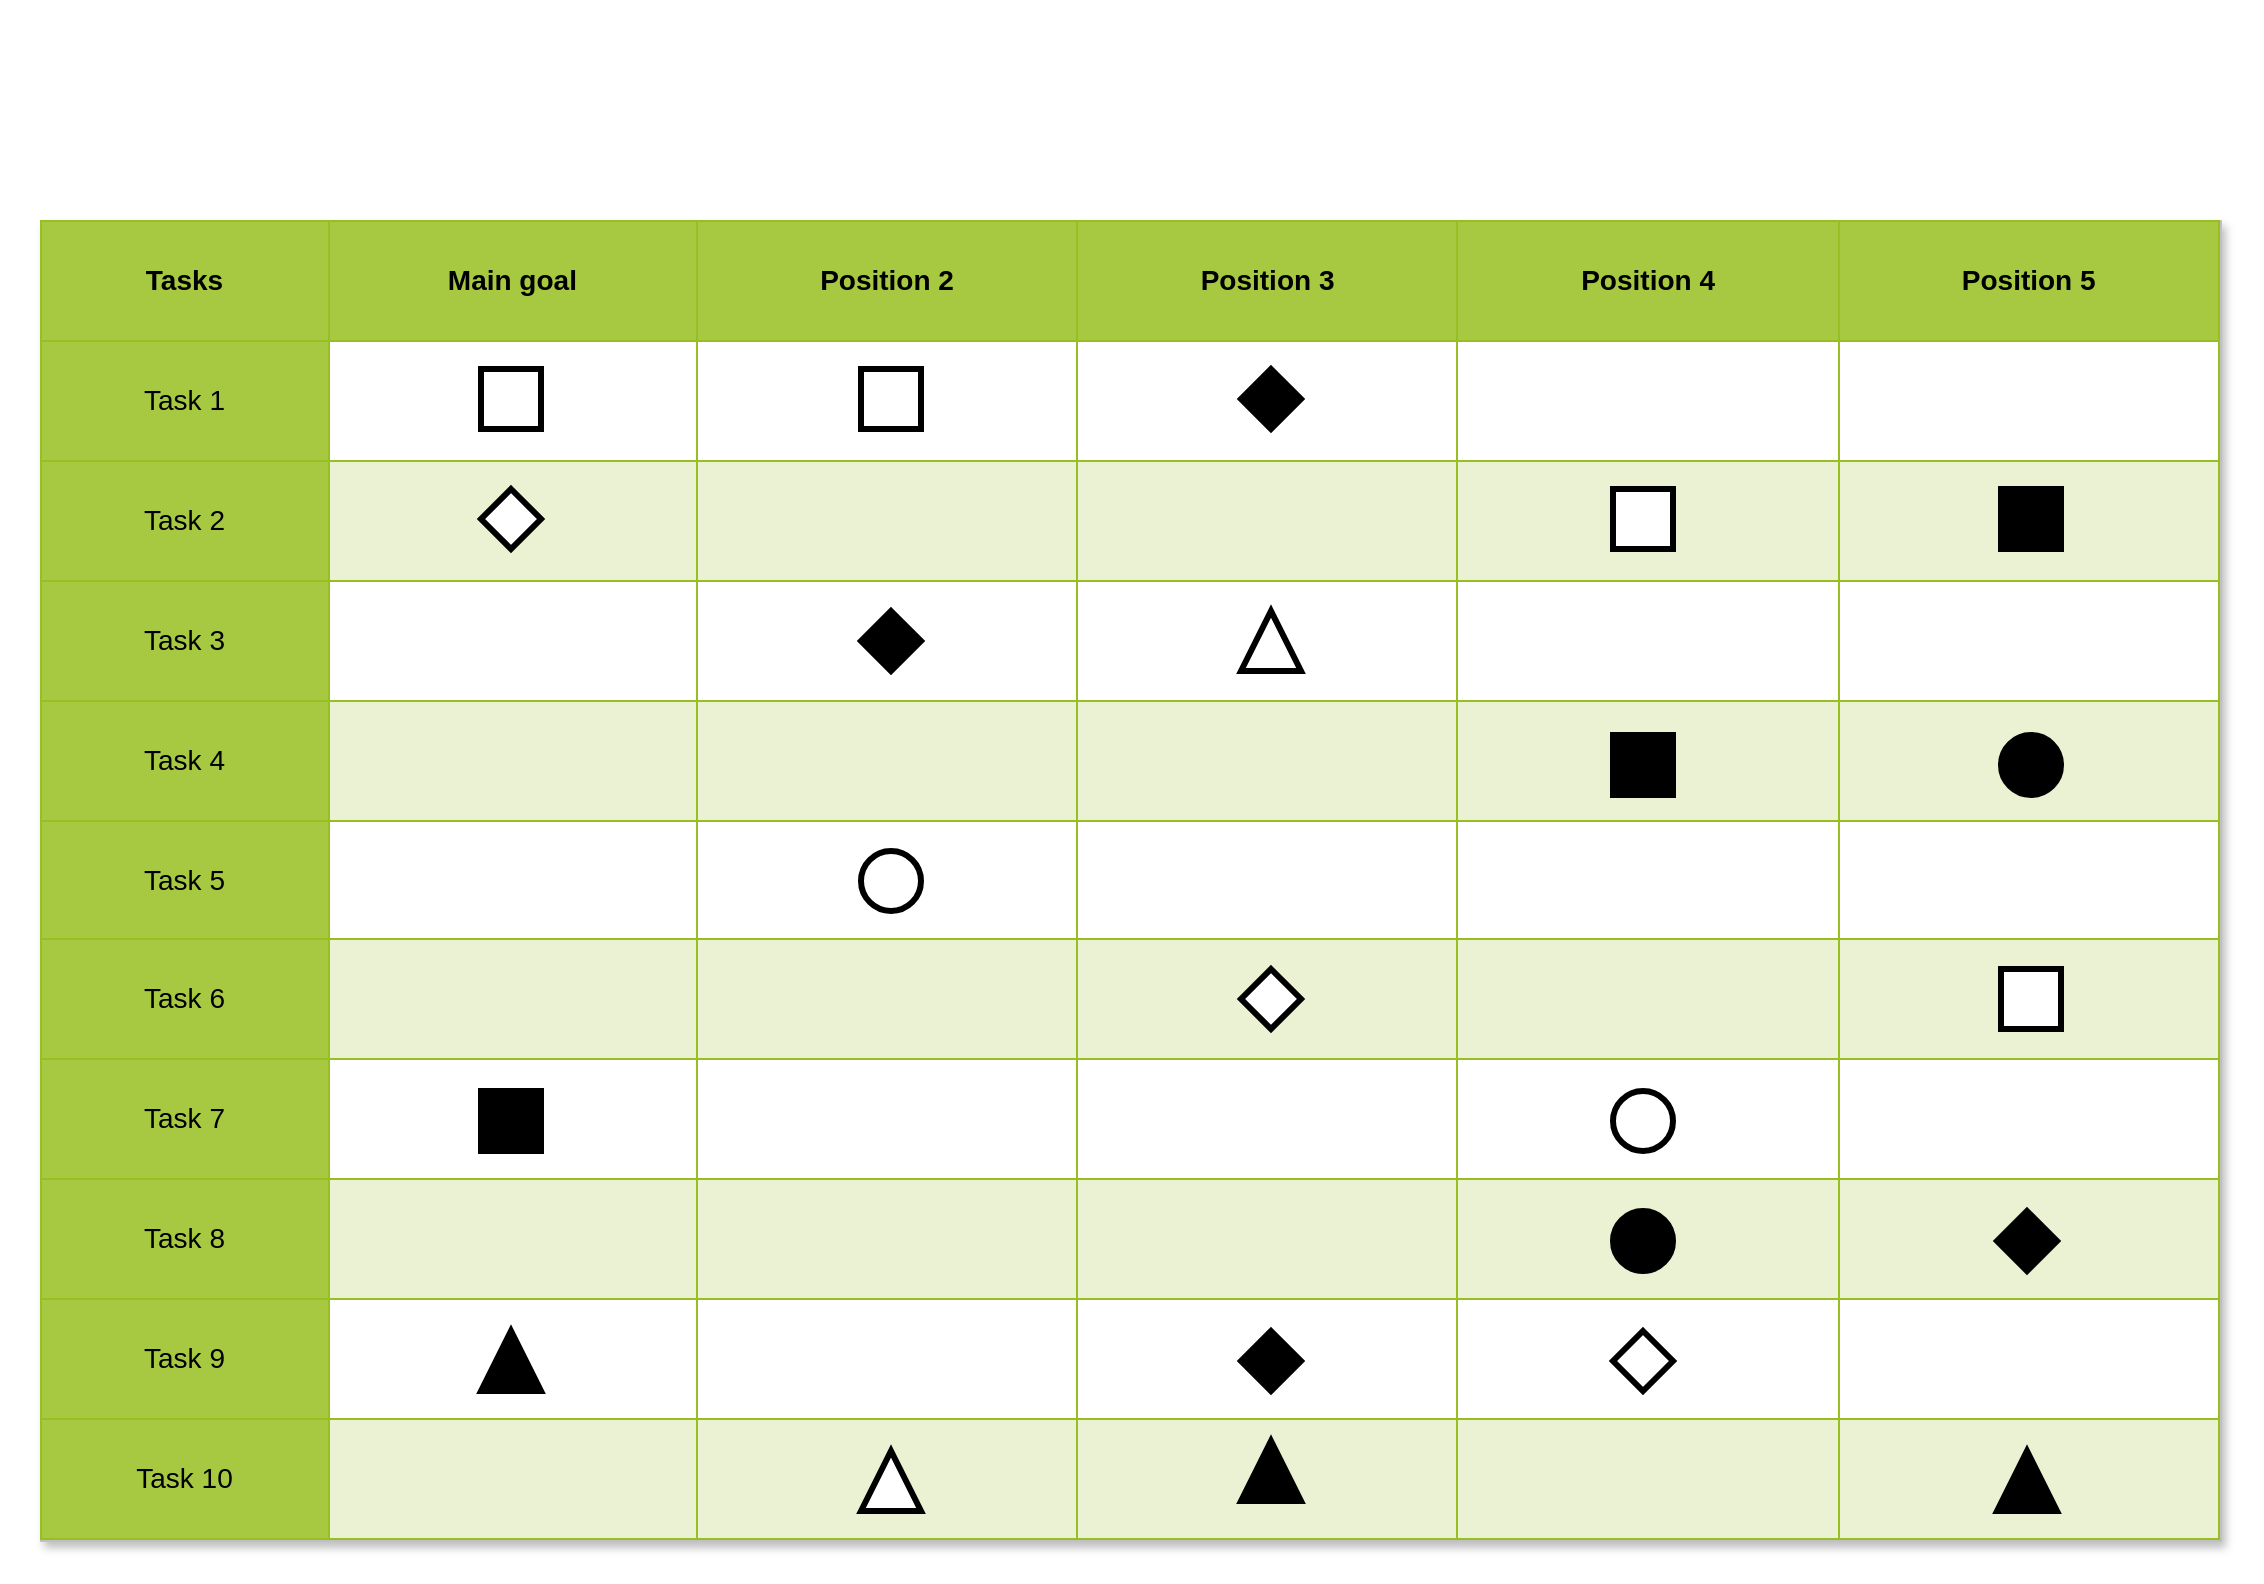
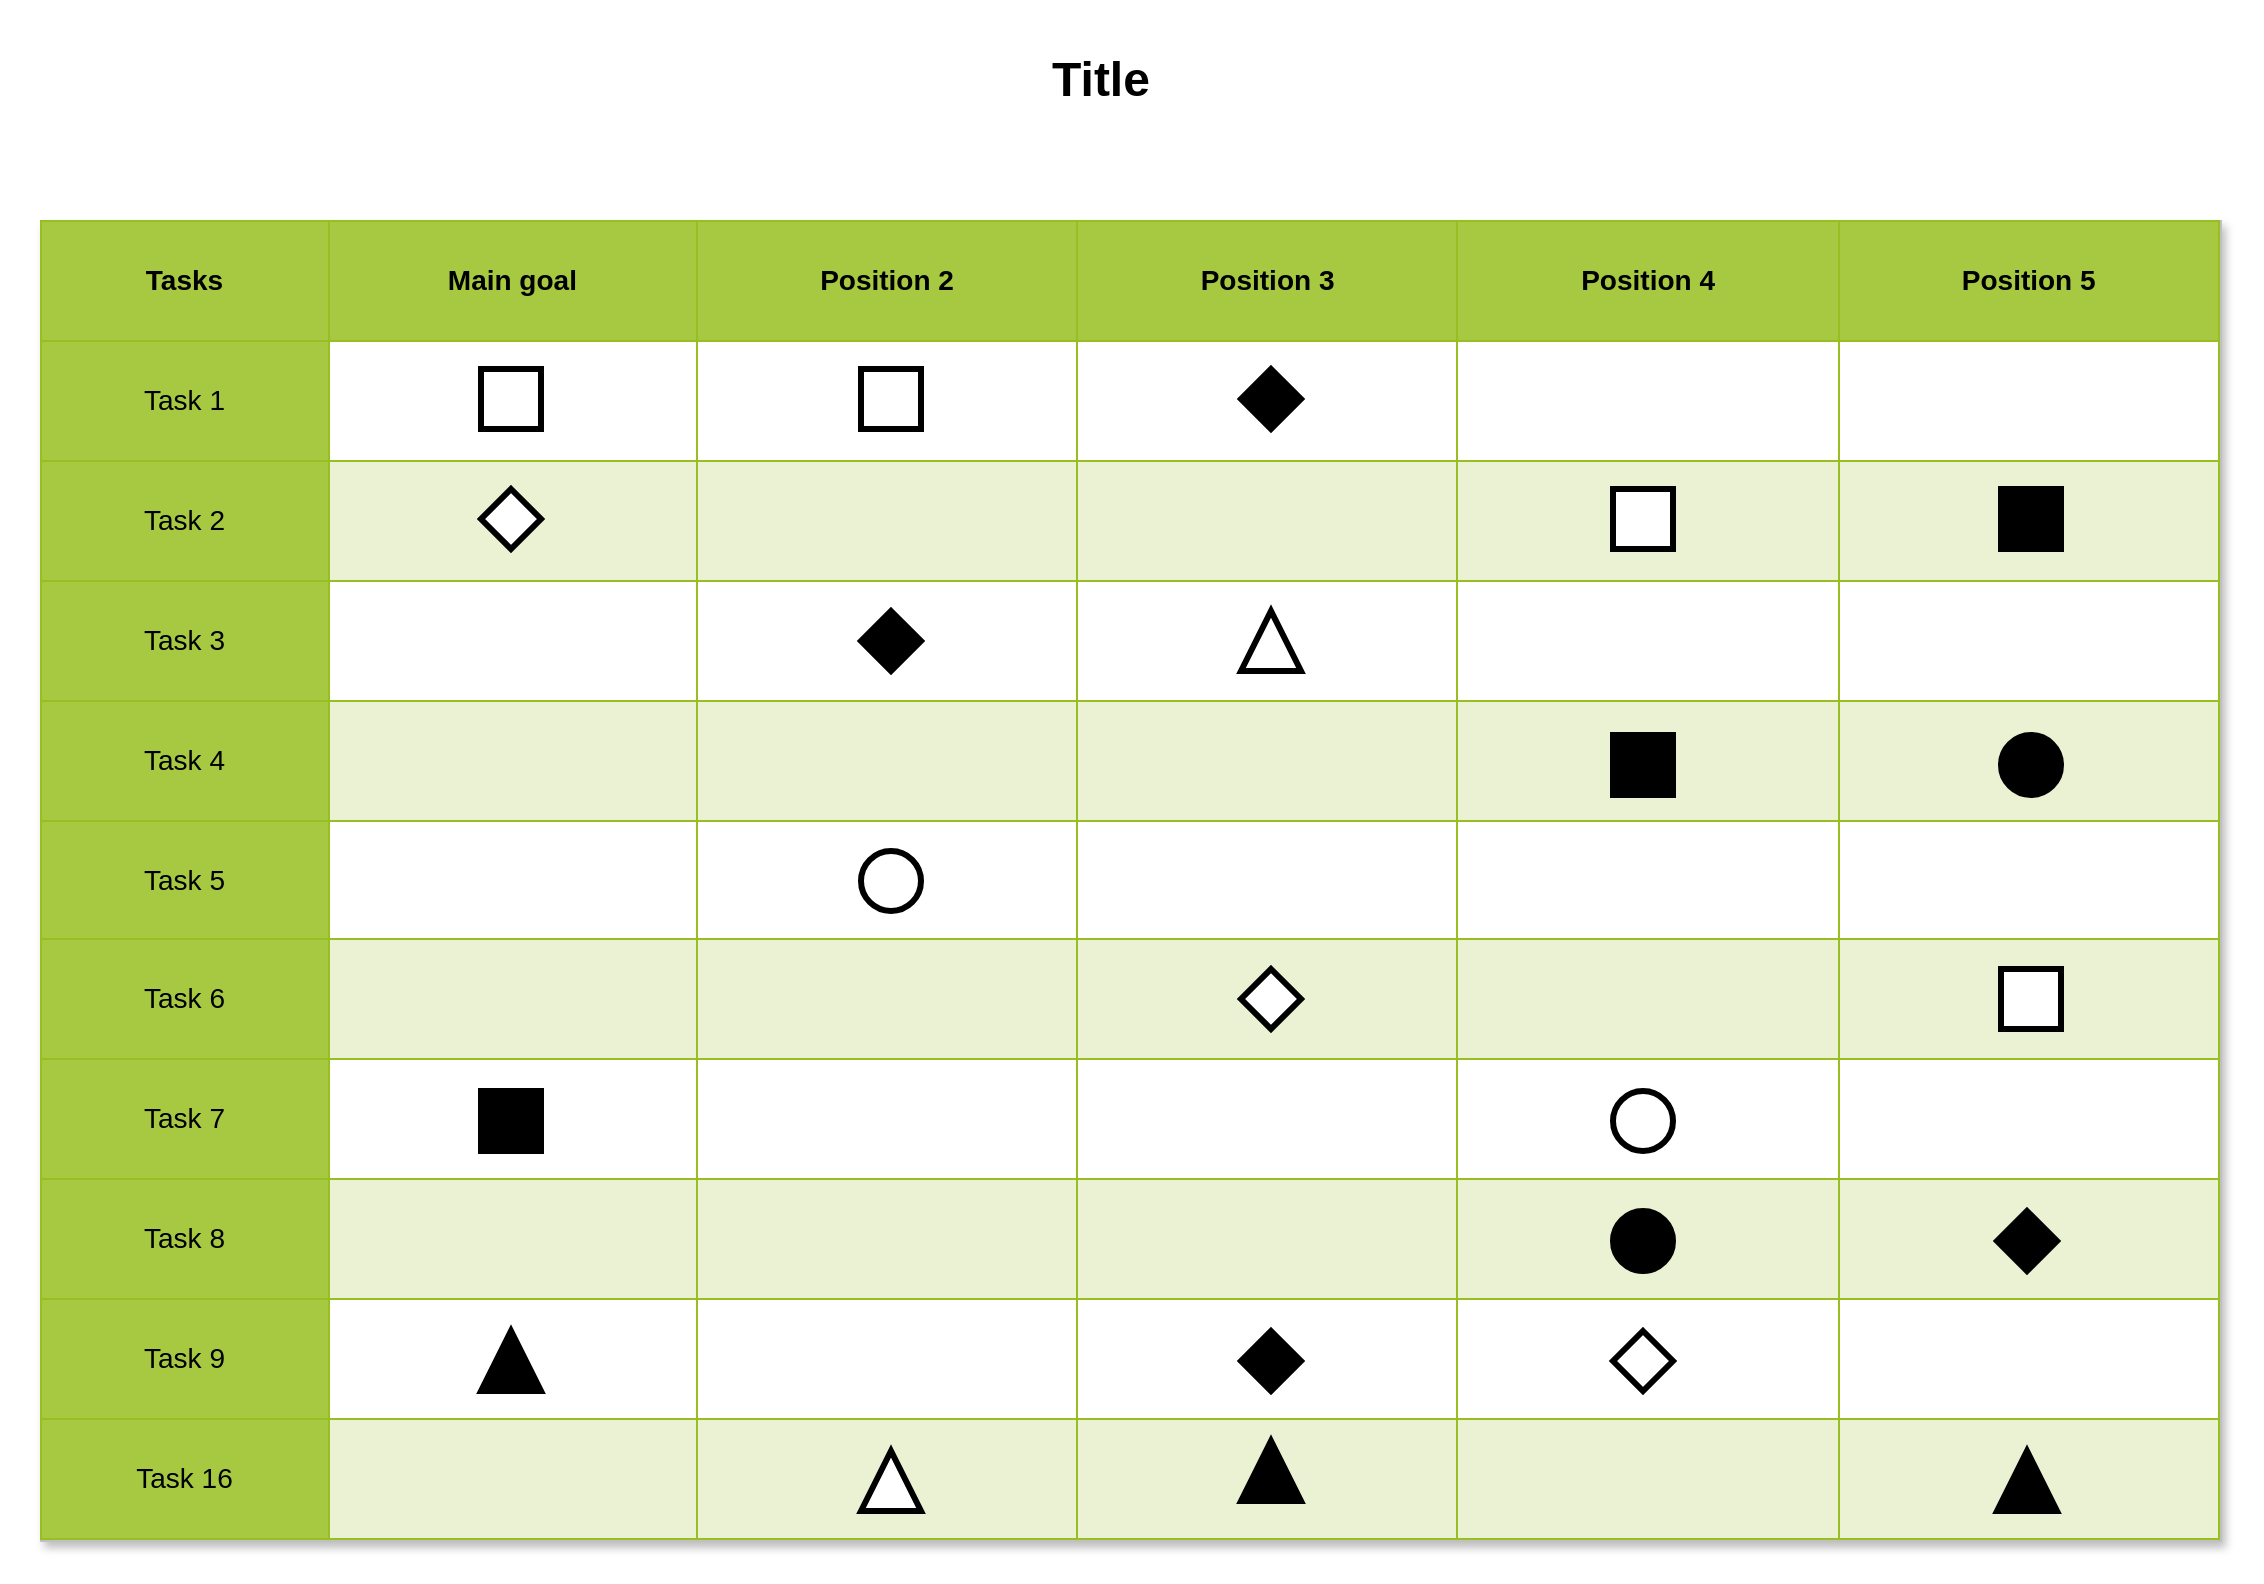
none -> (1101, 81)
(1131, 221) -> (1131, 221)
